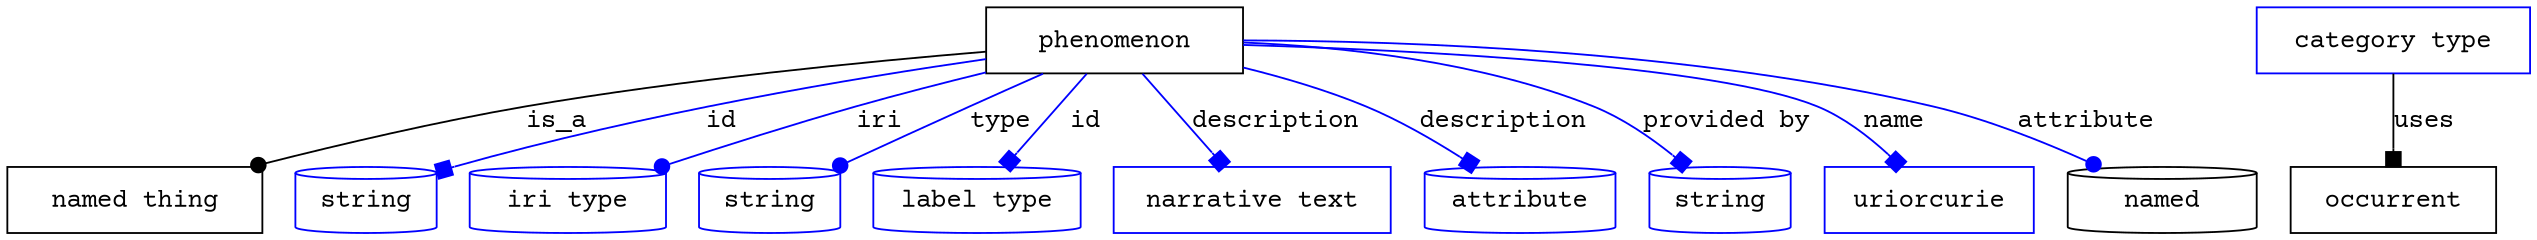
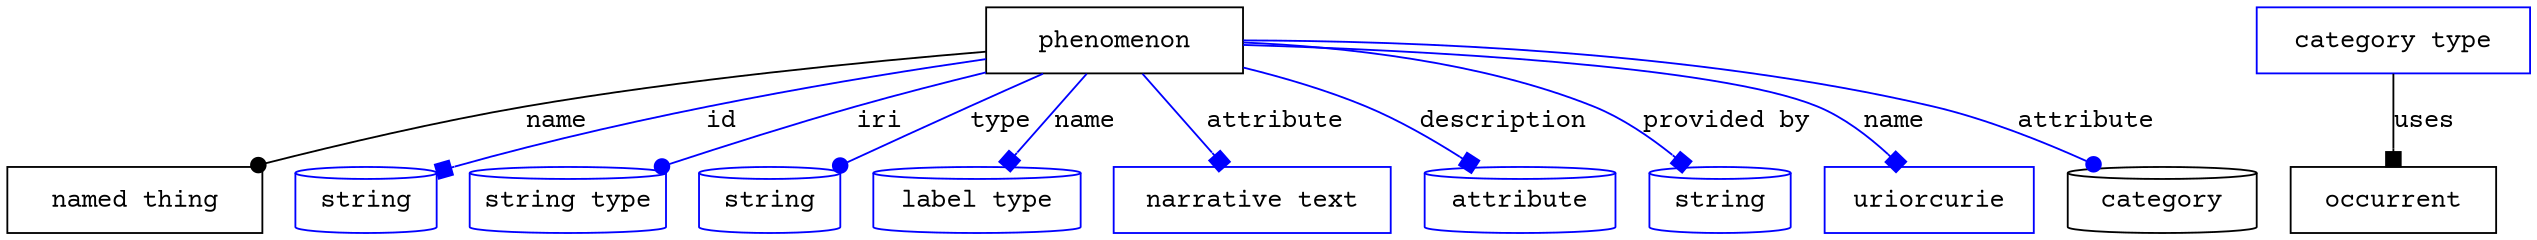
(557, 120) -> (557, 120)
(1085, 120) -> (1085, 120)
(1275, 120) -> (1275, 120)
(568, 200) -> (568, 200)
(2162, 200) -> (2162, 200)
